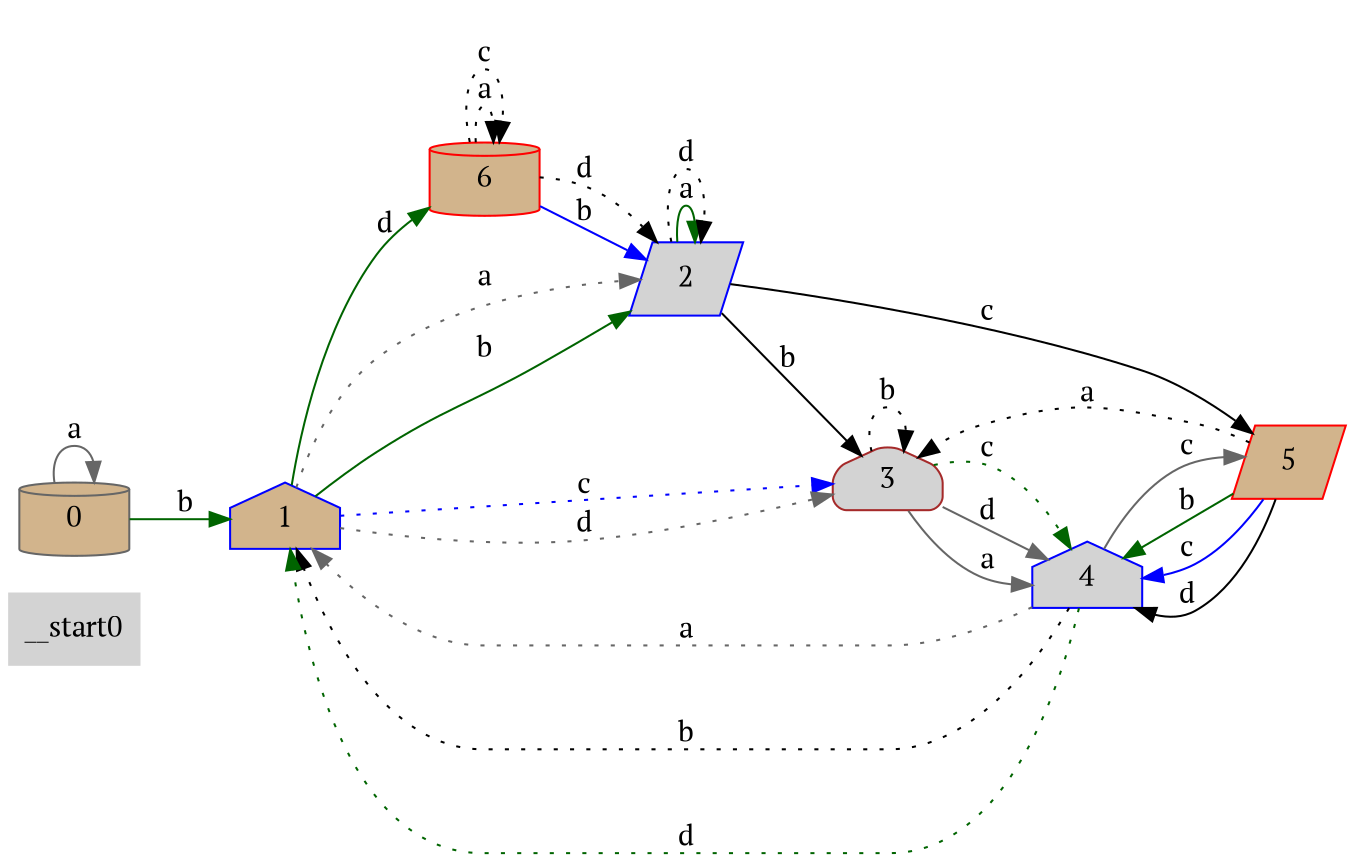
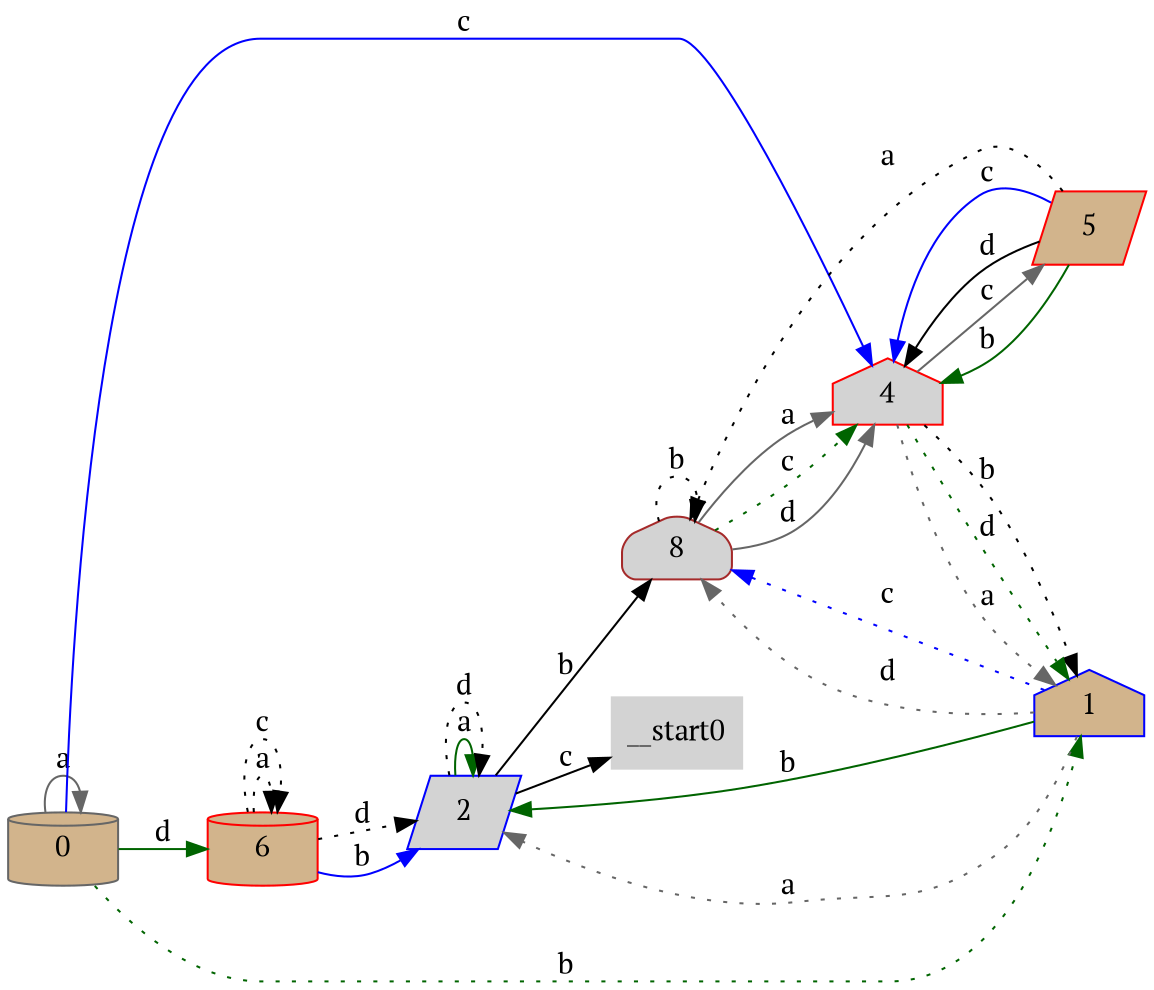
none -> (239, 49)
(990, 330) -> (553, 779)
(330, 341) -> (152, 849)
(888, 481) -> (677, 550)
(170, 519) -> (633, 981)
(1087, 578) -> (888, 395)
